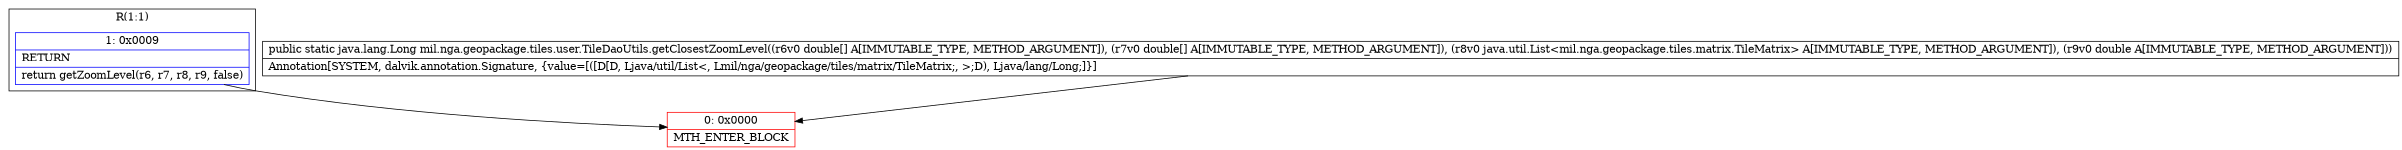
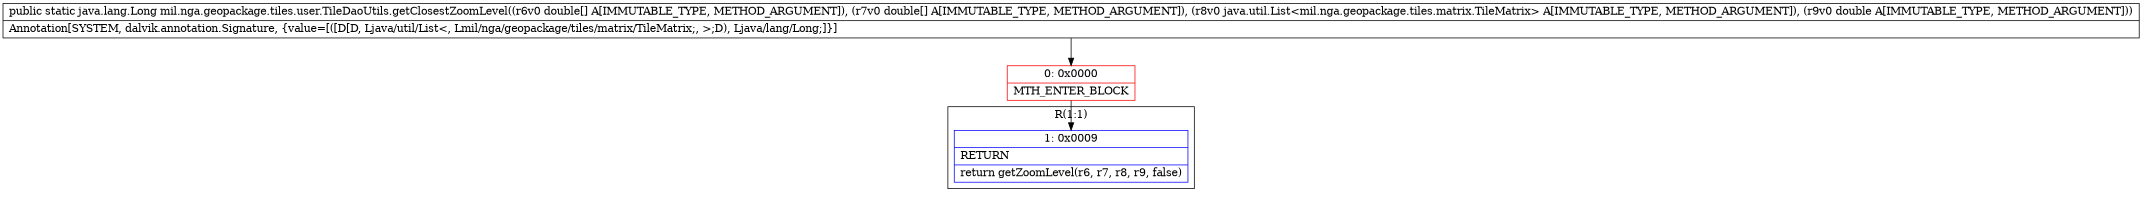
(441, 113) -> (1071, 112)
